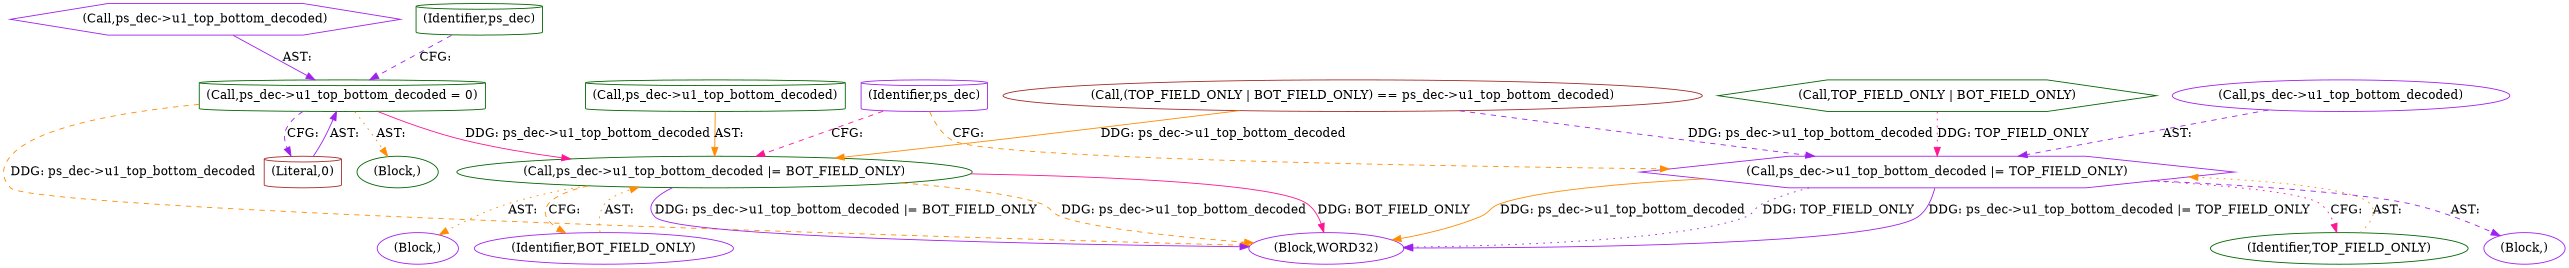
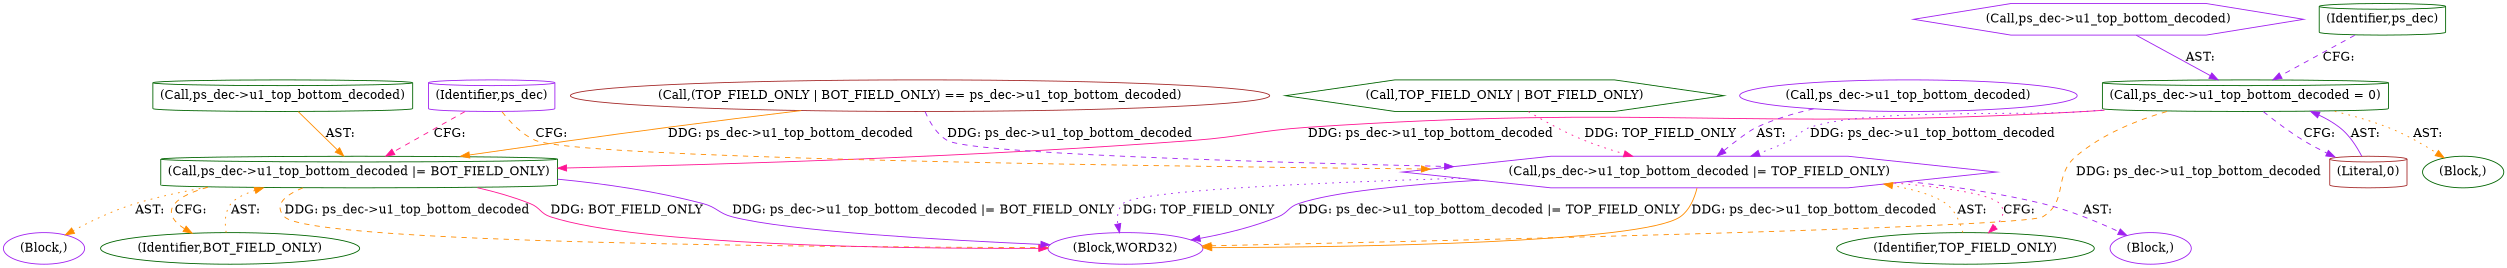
none -> (1927, 114)
(715, 172) -> (359, 172)
(604, 248) -> (230, 248)
